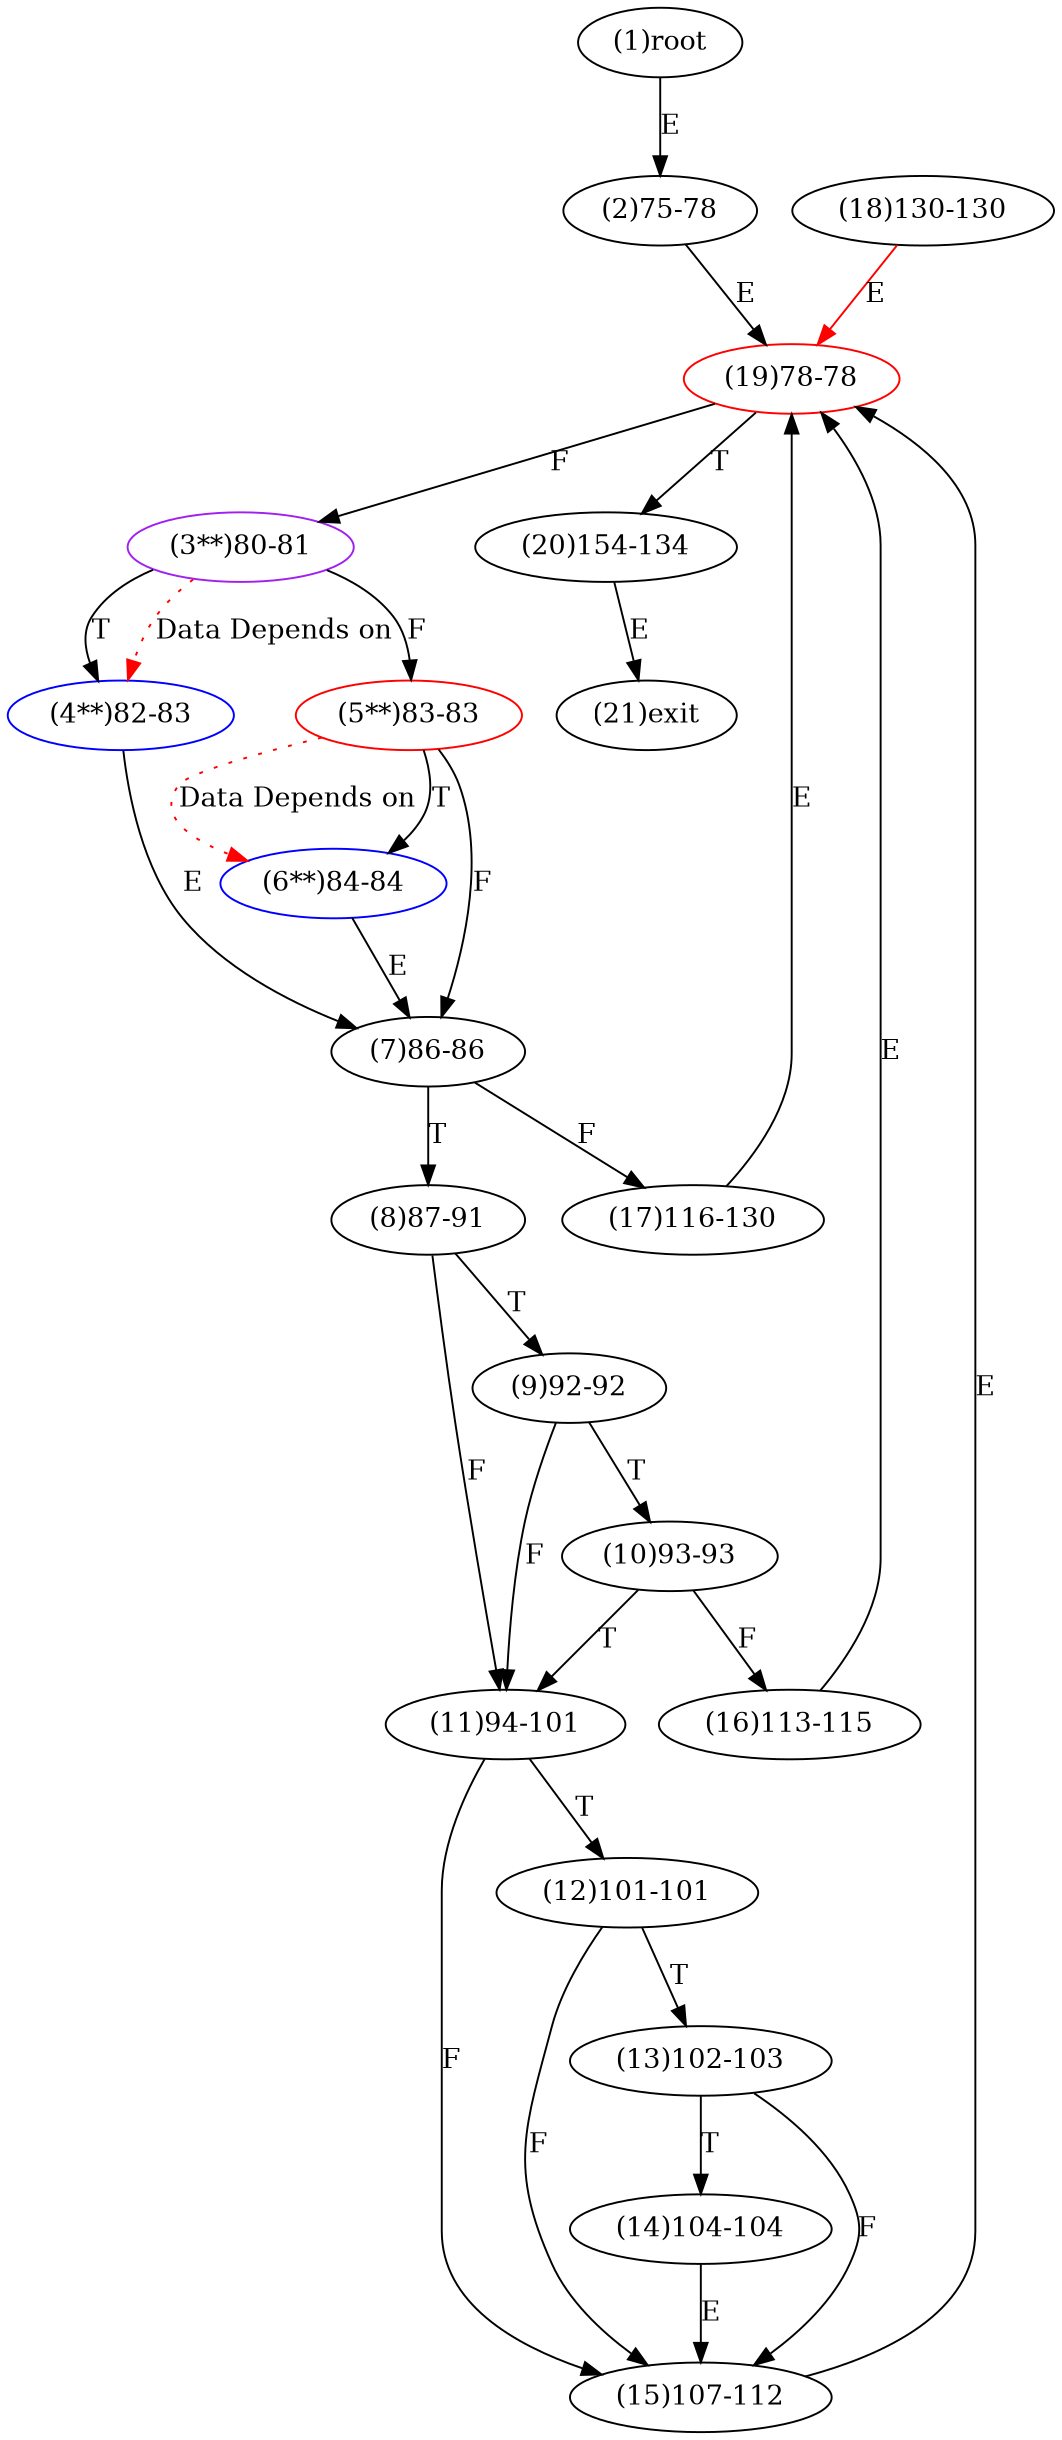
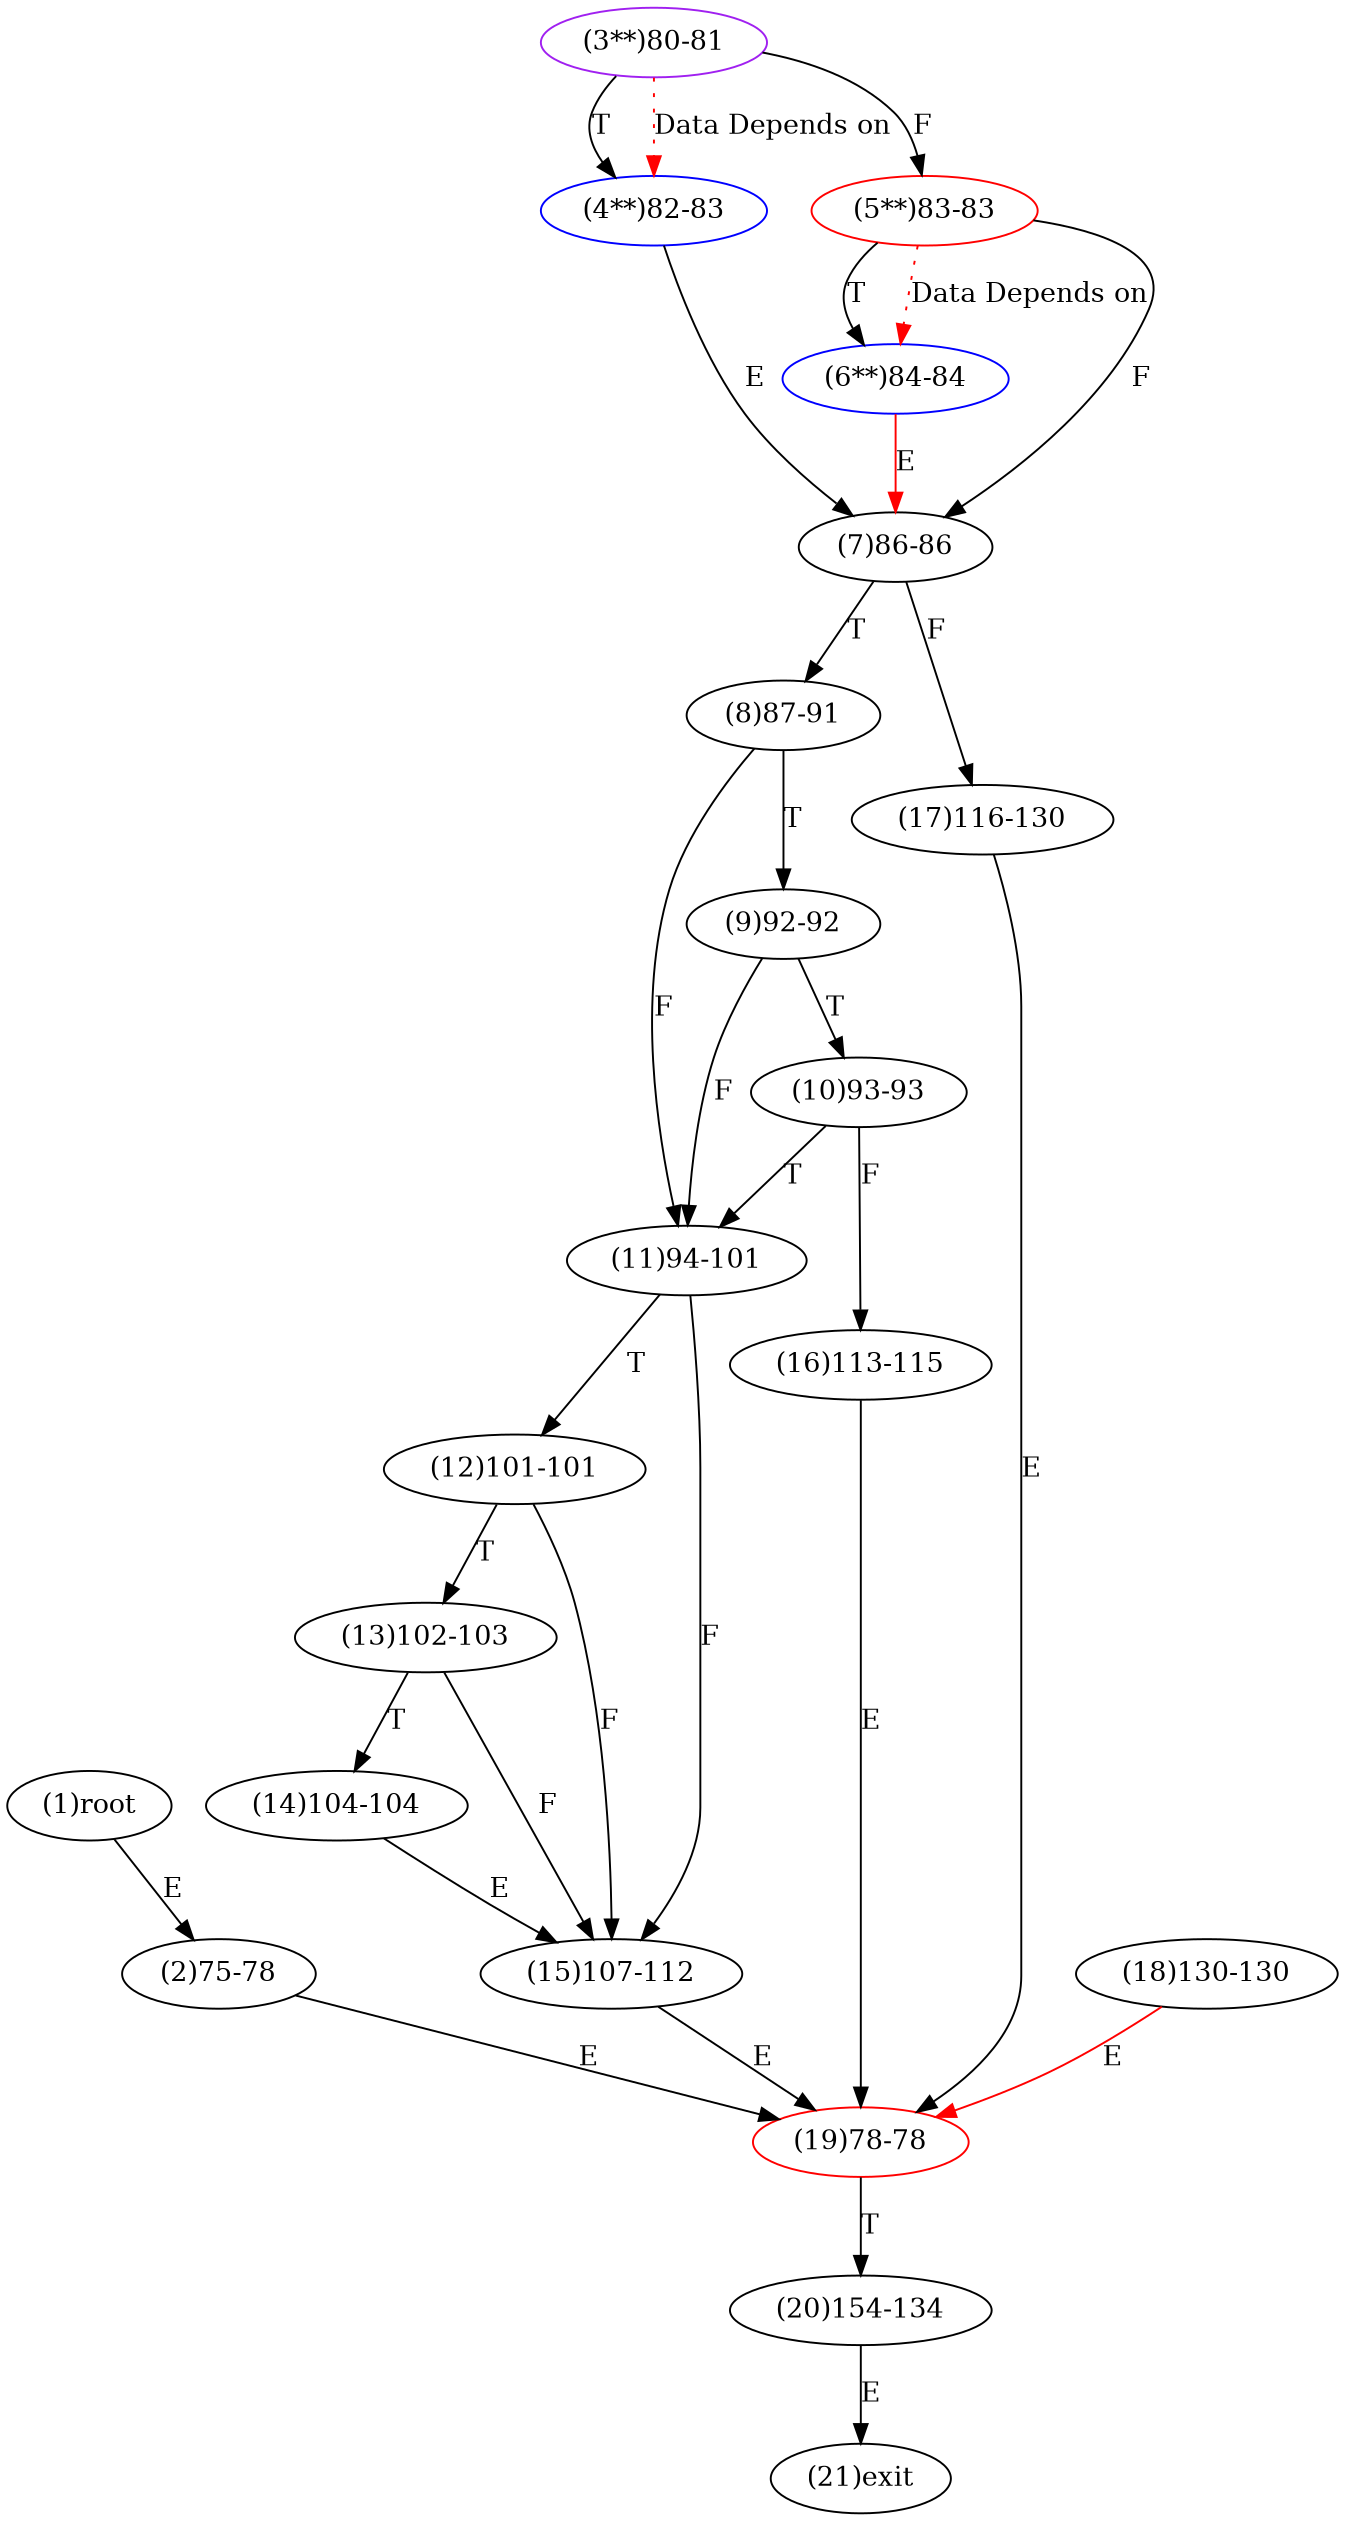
(527, 460) -> none
(376, 959) -> (896, 453)
